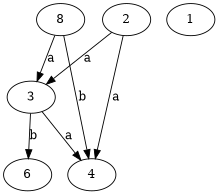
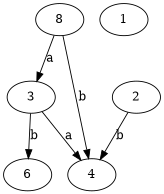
(83, 55) -> none
(116, 97) -> (120, 136)
